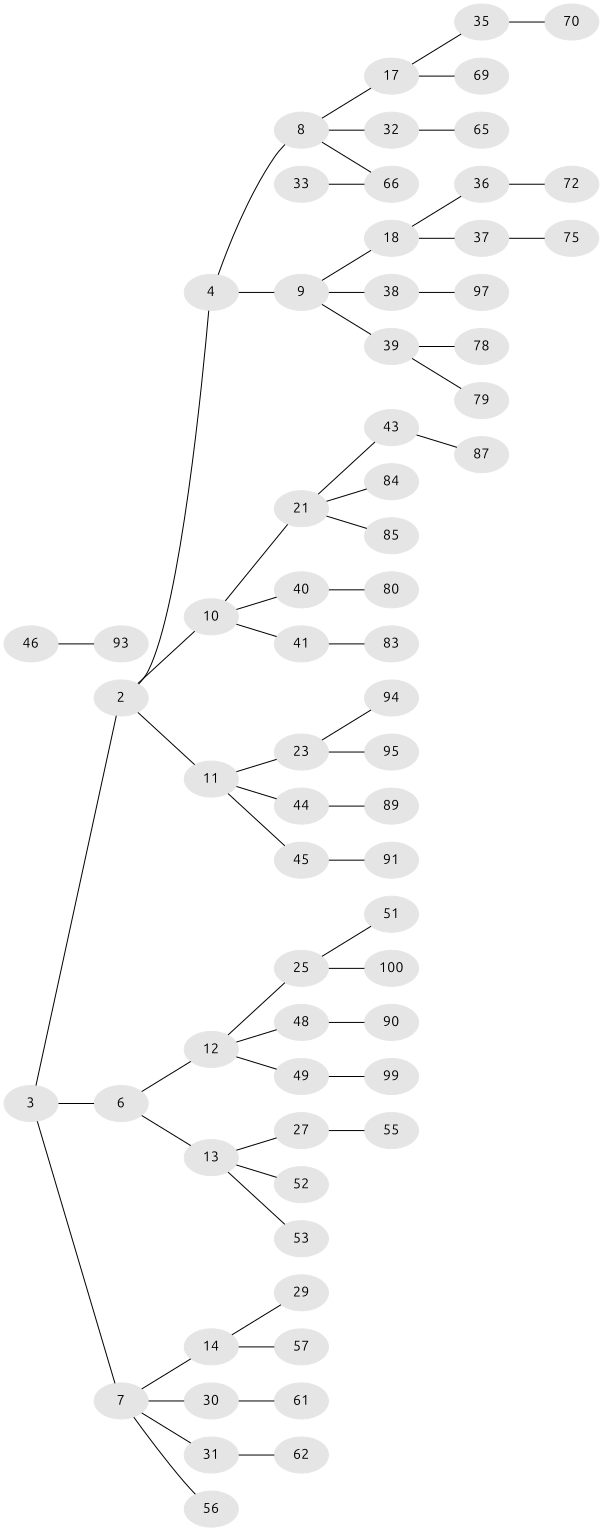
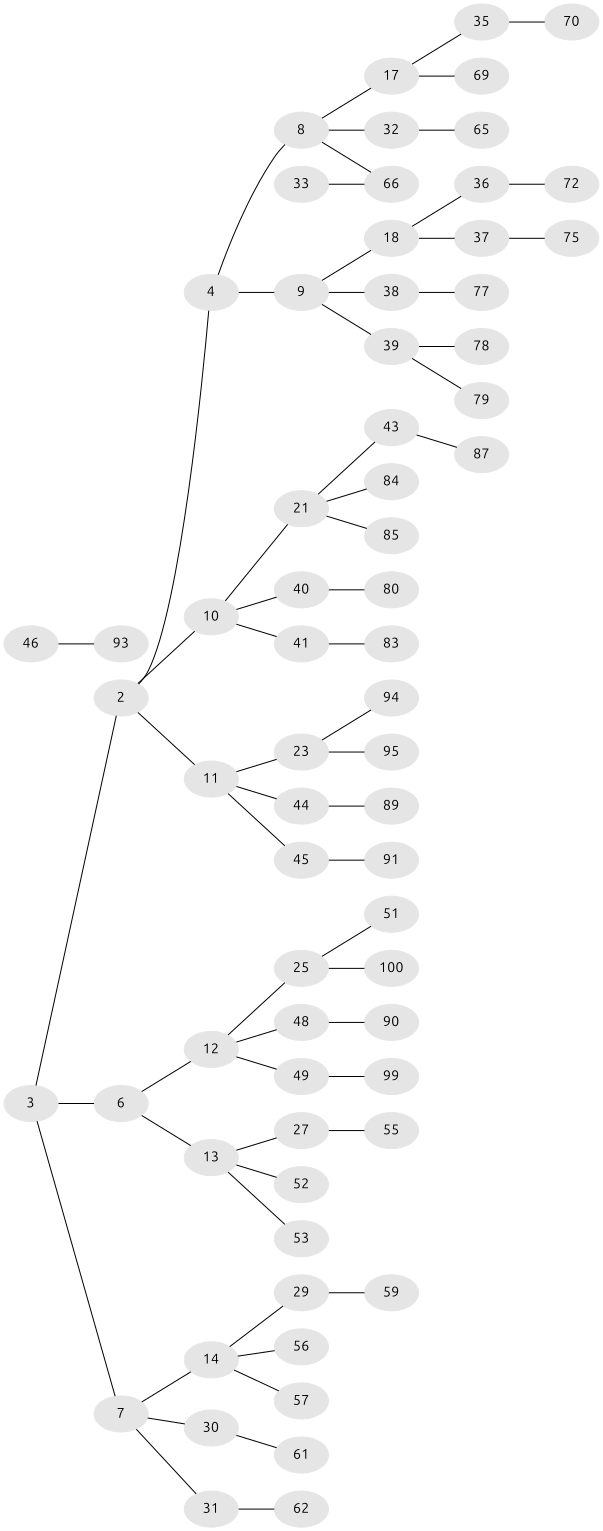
(482, 292) -> (482, 292)
none -> (392, 1293)
(163, 1457) -> (256, 1353)
